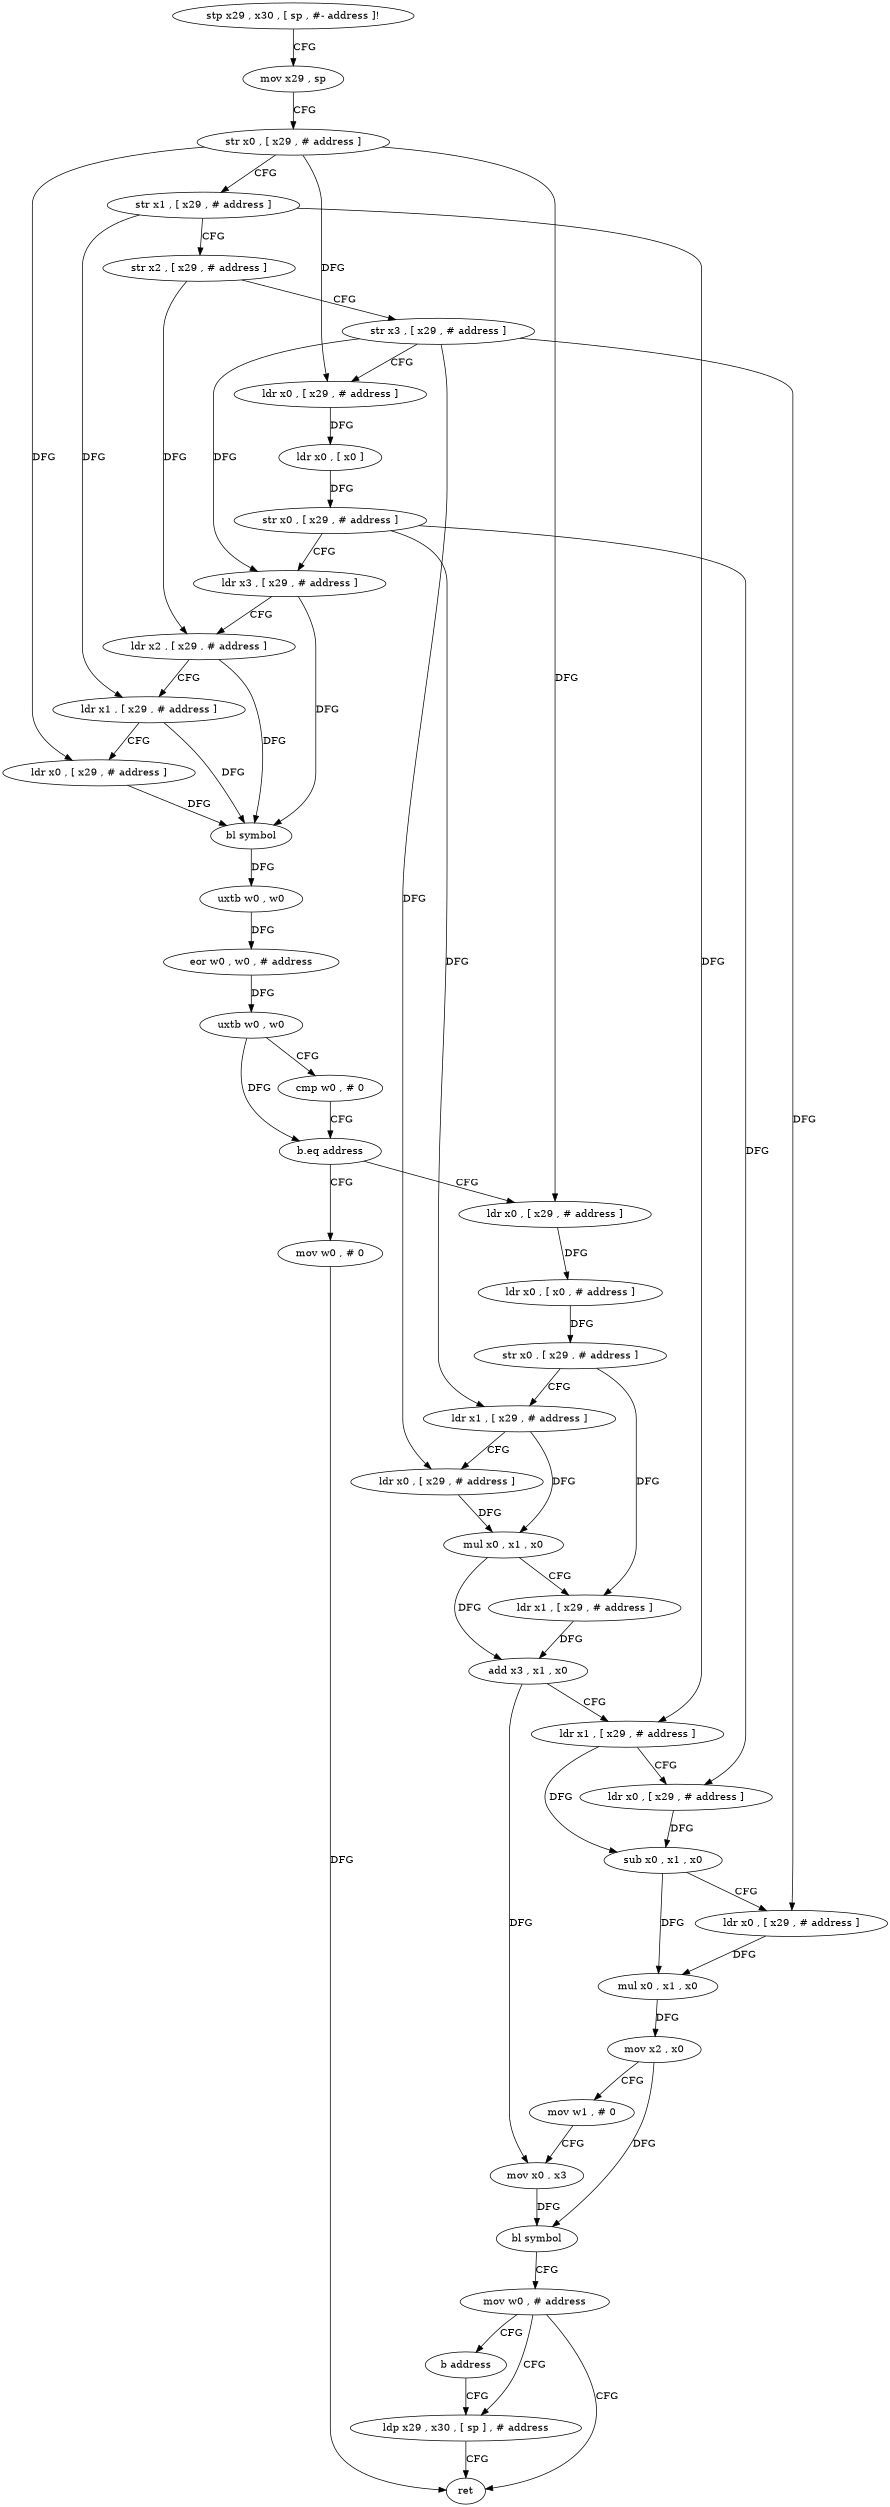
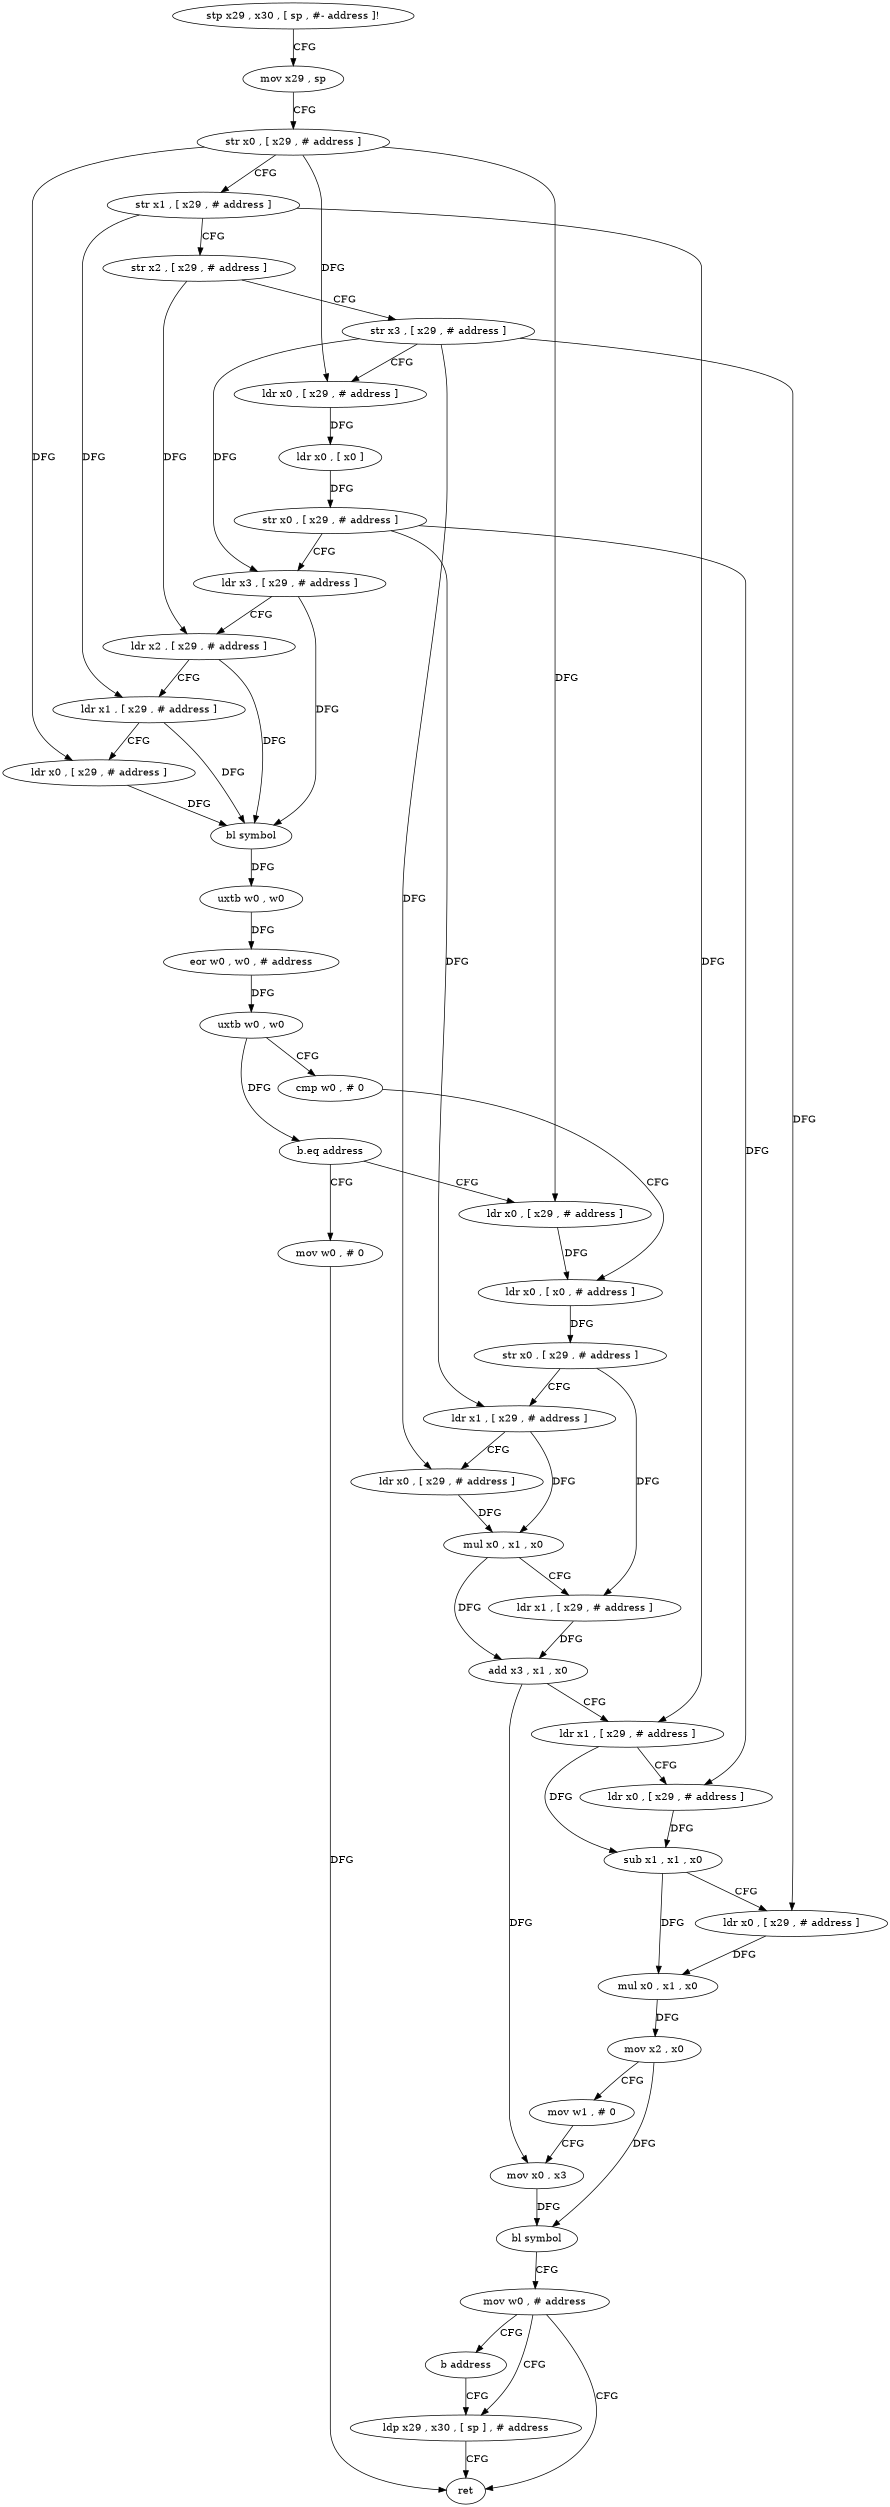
(330, 1116) -> (581, 1138)
(663, 1860) -> (663, 1860)
